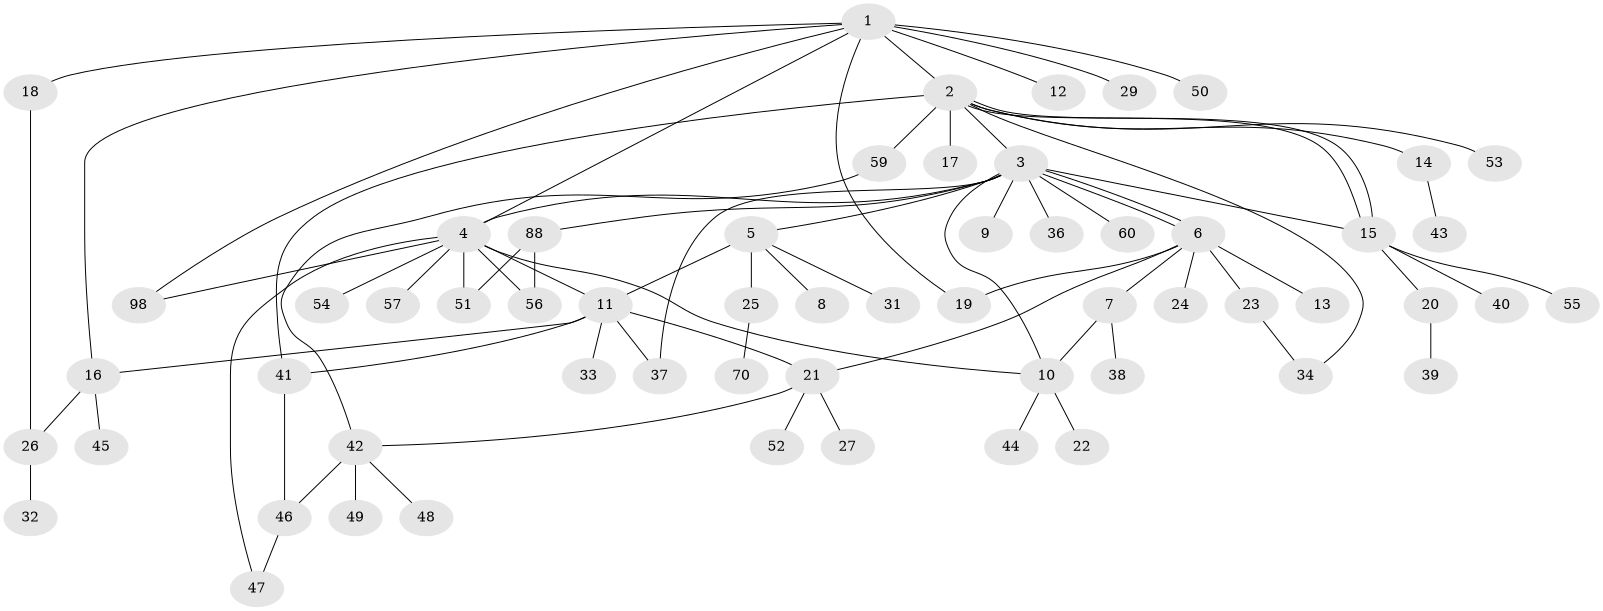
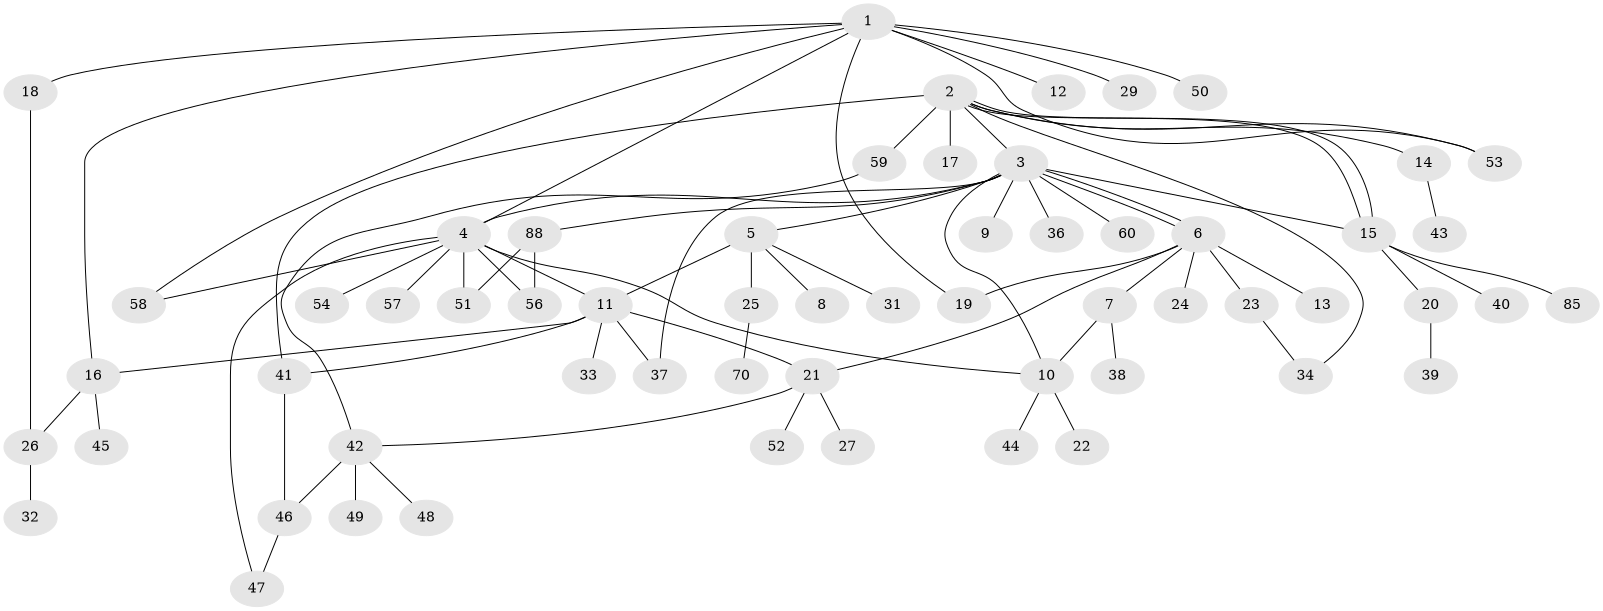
(910, 57) -> (1170, 143)
(139, 305) -> (139, 305)
(1573, 305) -> (1573, 305)
